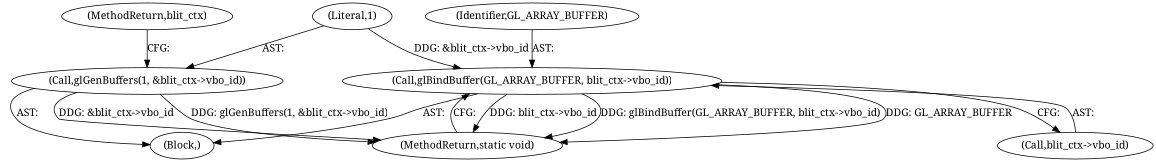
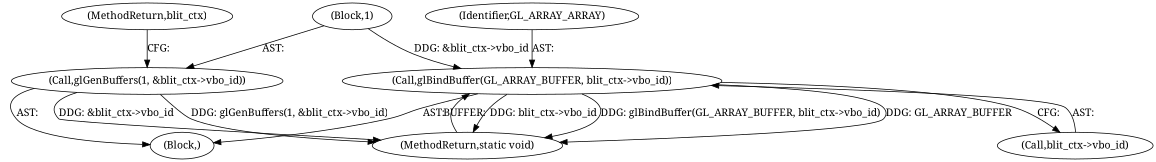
(352, 16) -> (352, 16)
(532, 16) -> (532, 16)
(466, 113) -> (466, 113)
